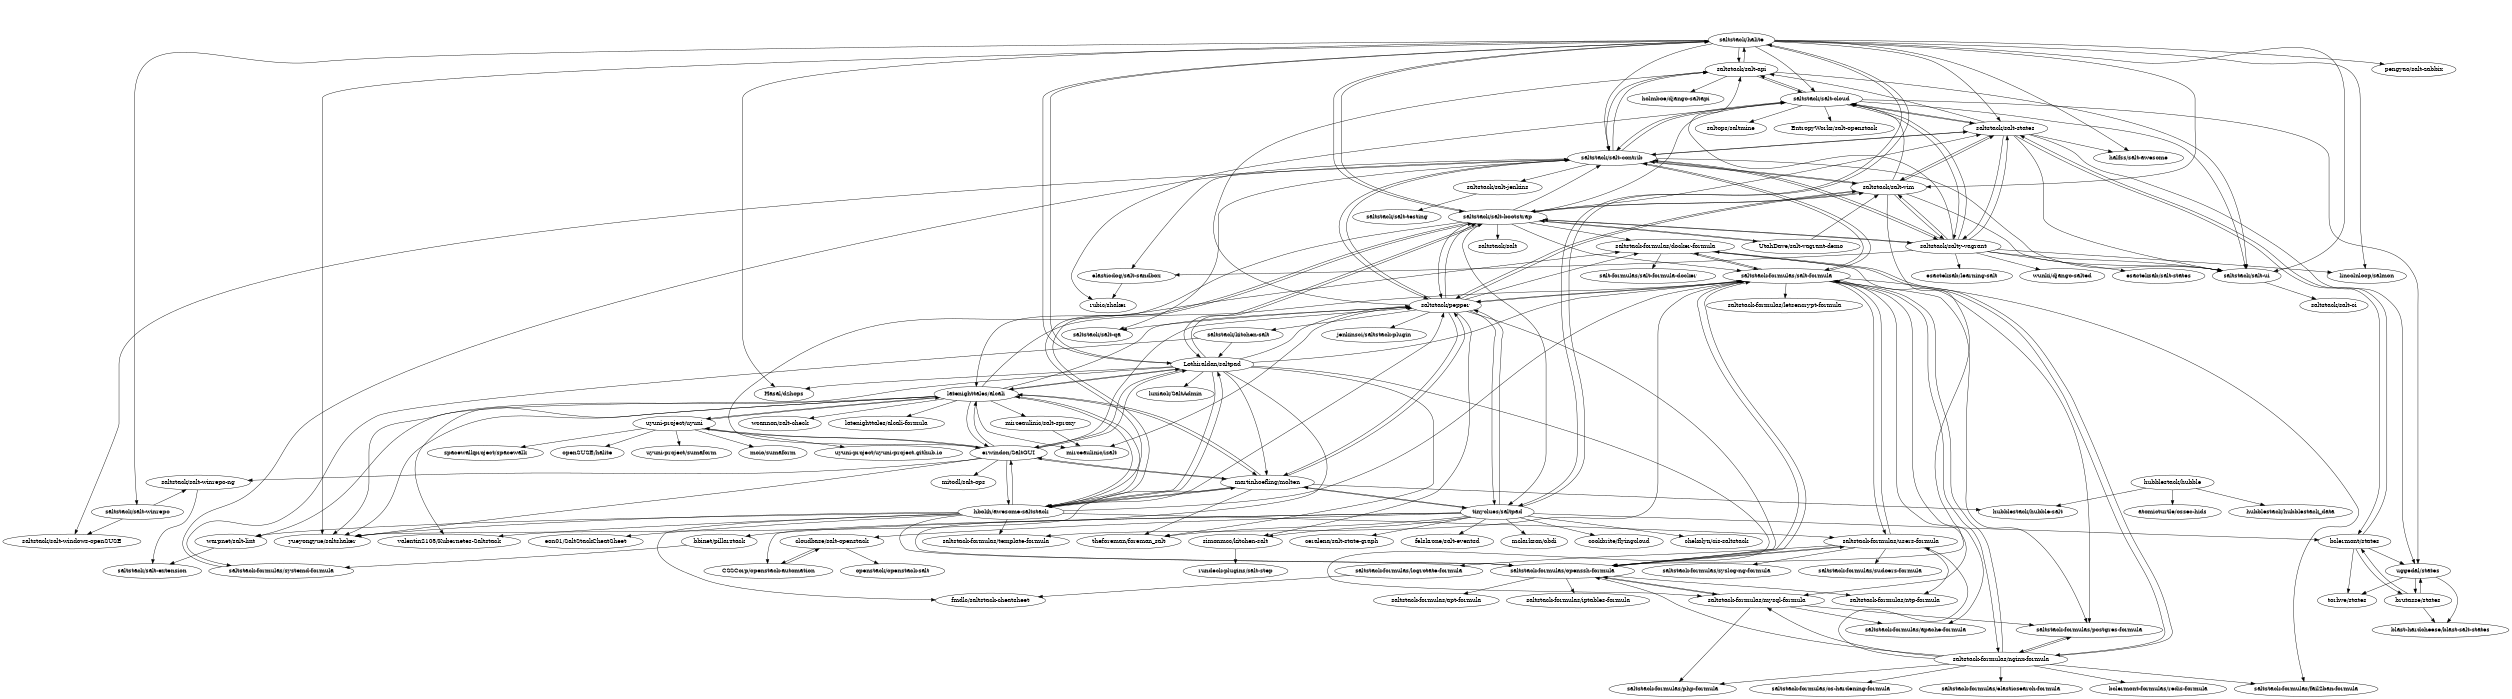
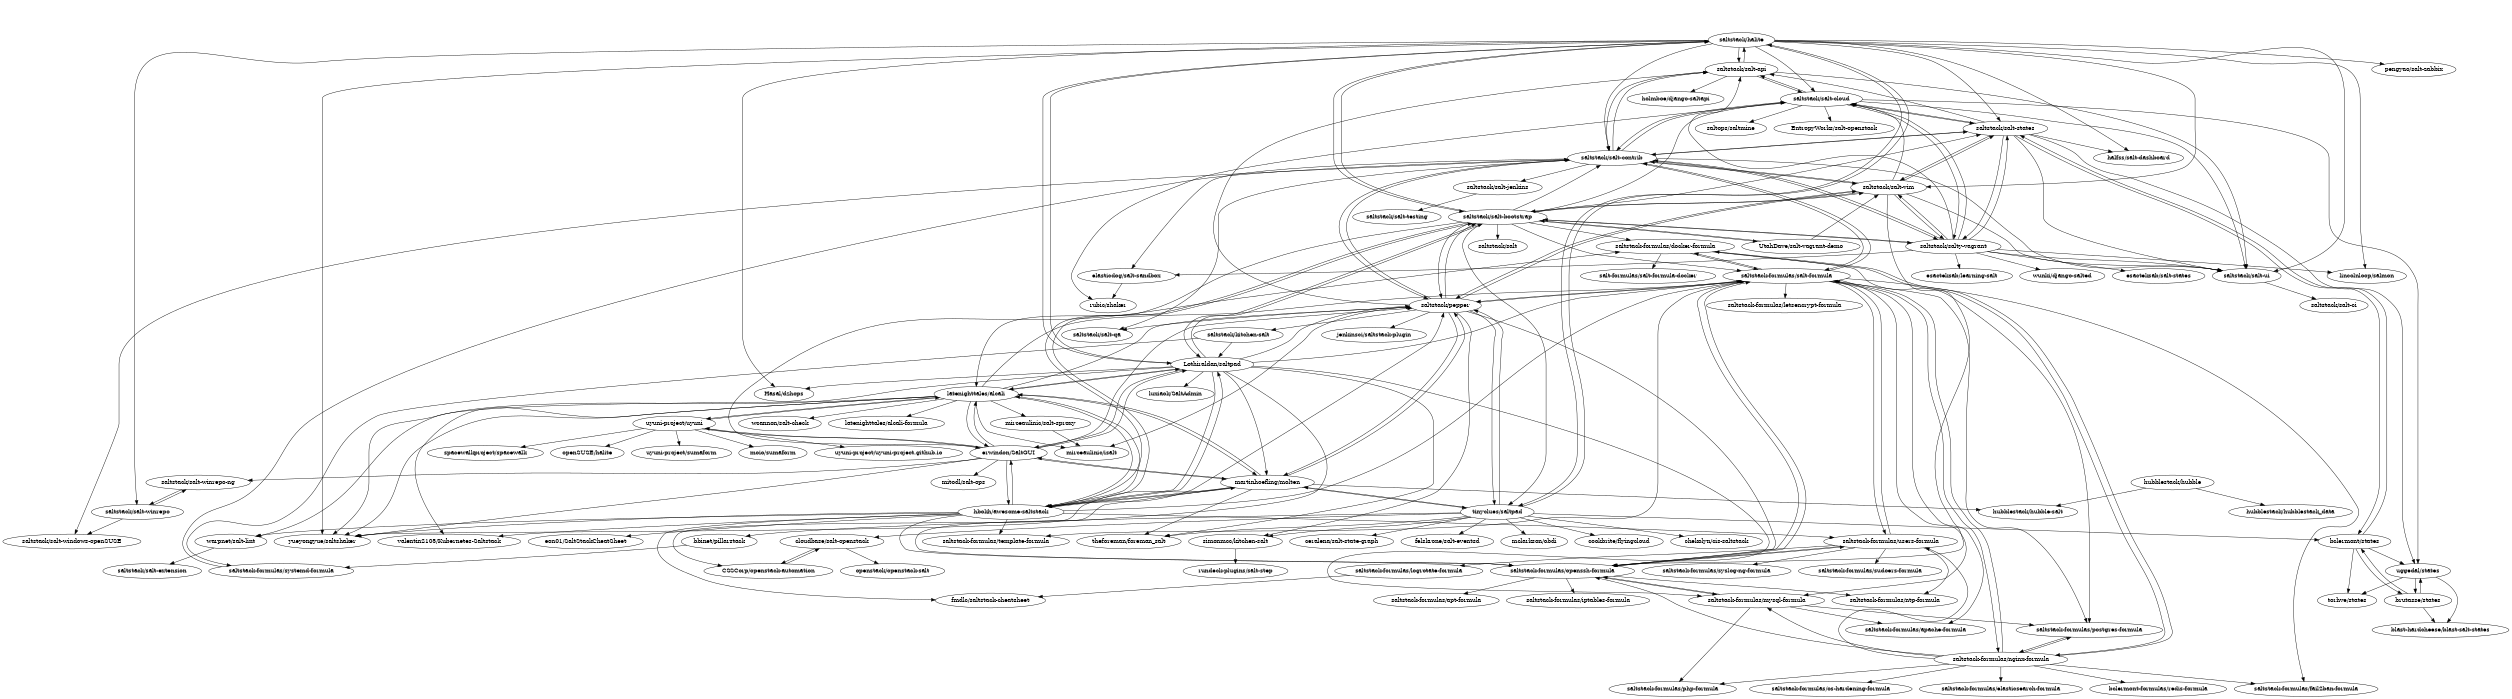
(2139, 158) -> (2139, 158)
(1550, 276) -> none
(2173, 512) -> none
(1105, 519) -> (911, 523)
(177, 526) -> (167, 496)
